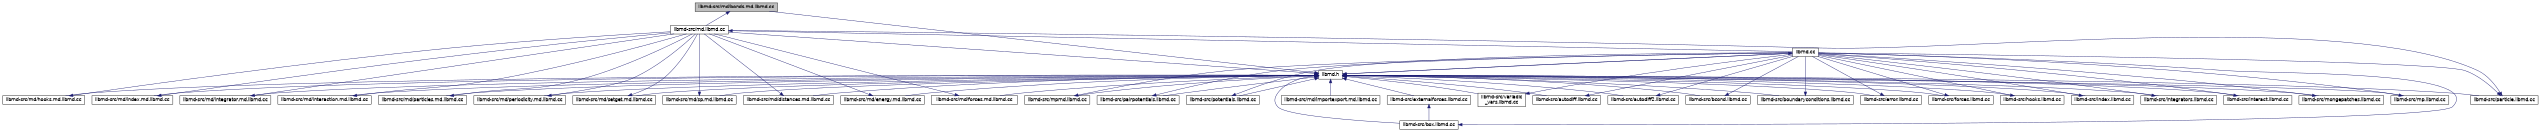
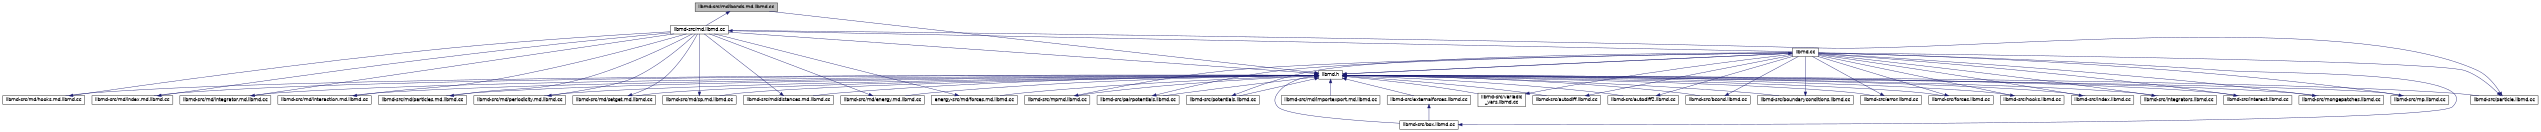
(974, 100) -> (974, 100)
